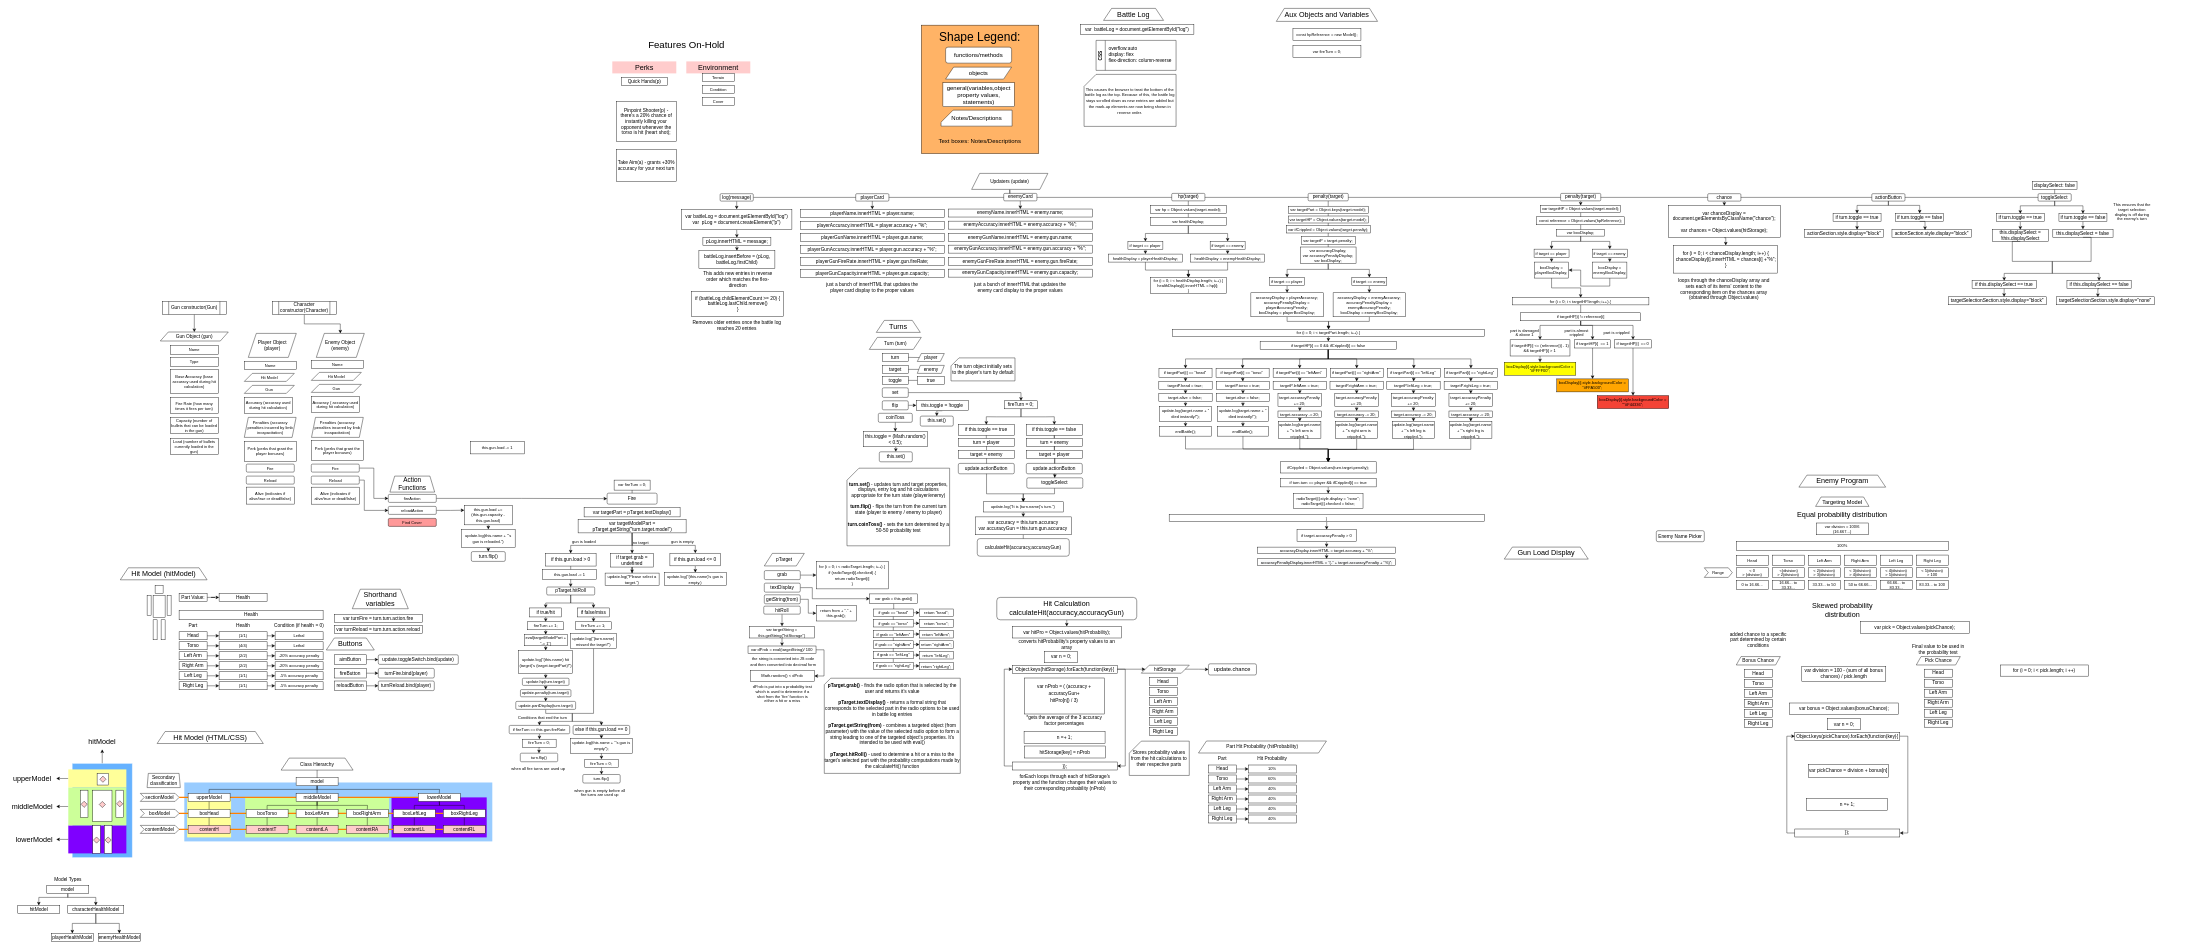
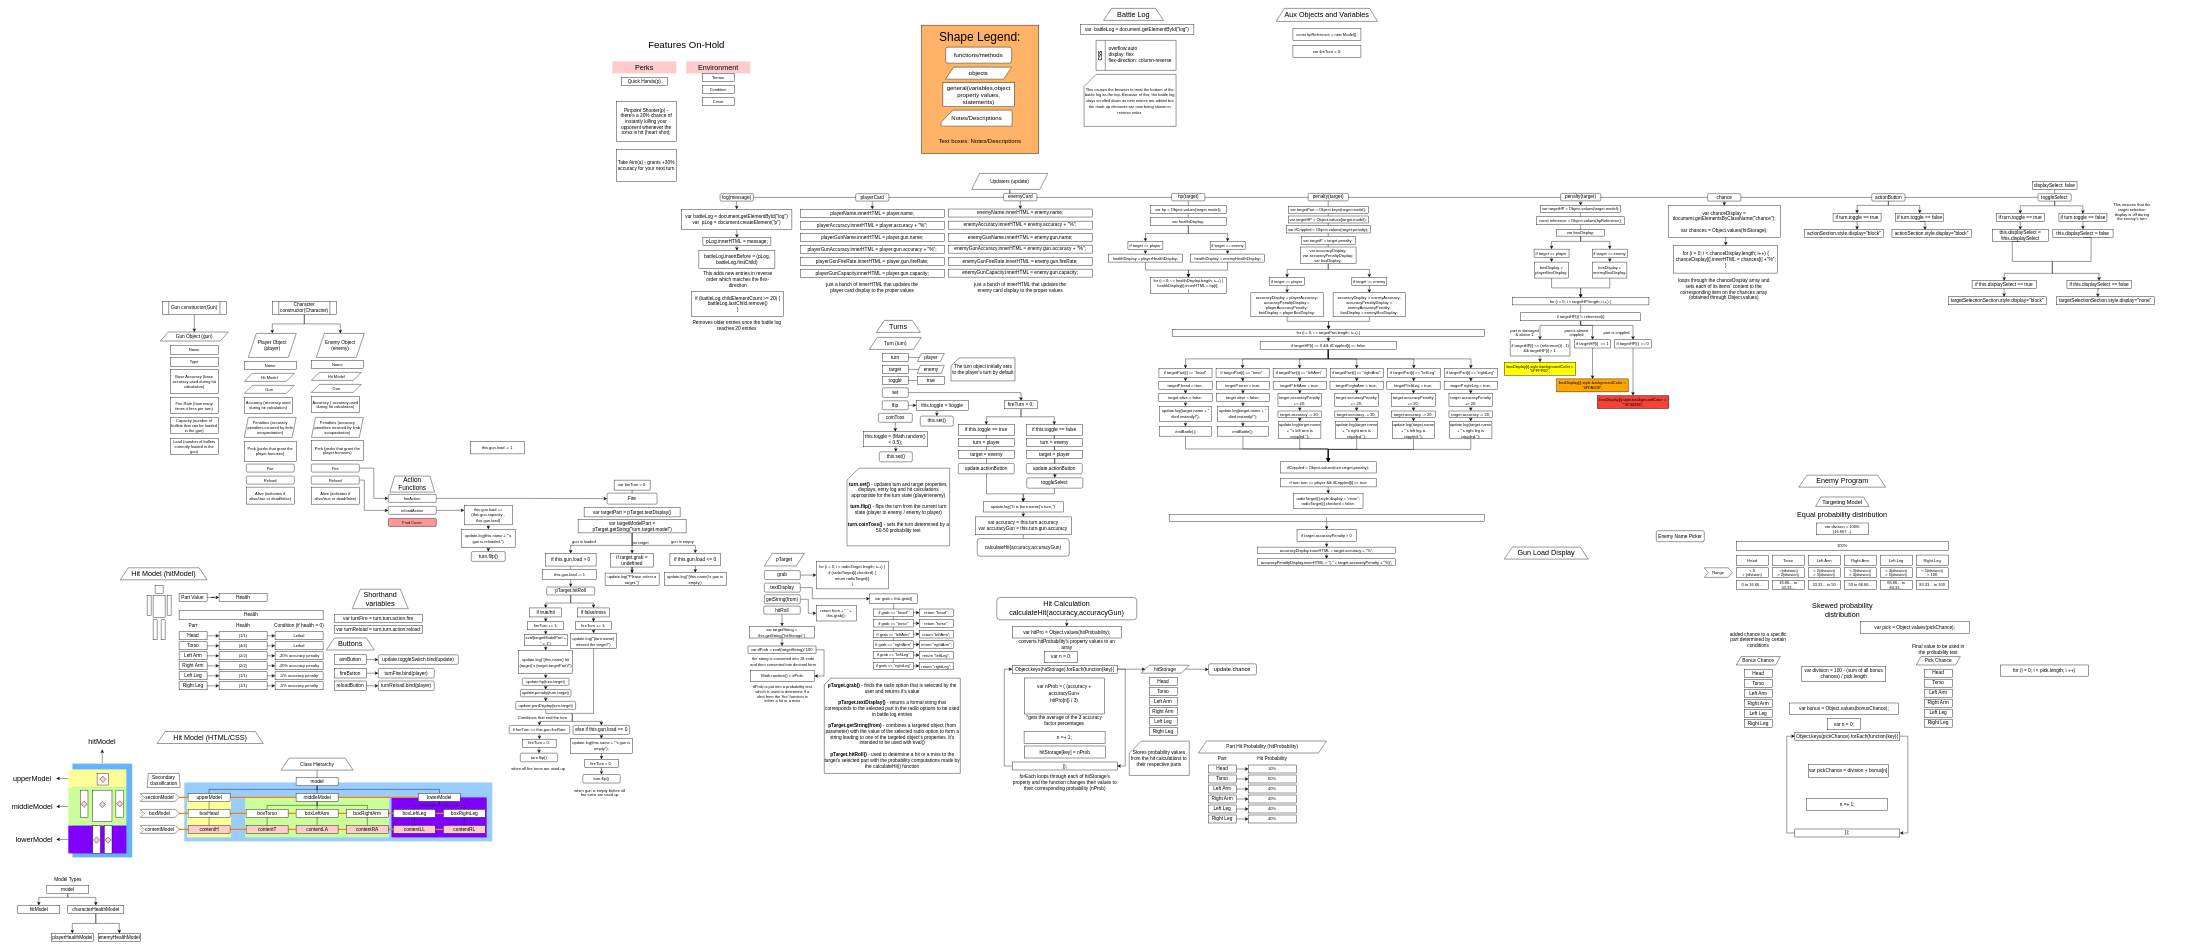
(1572, 270) -> (1598, 288)
none -> (272, 330)
